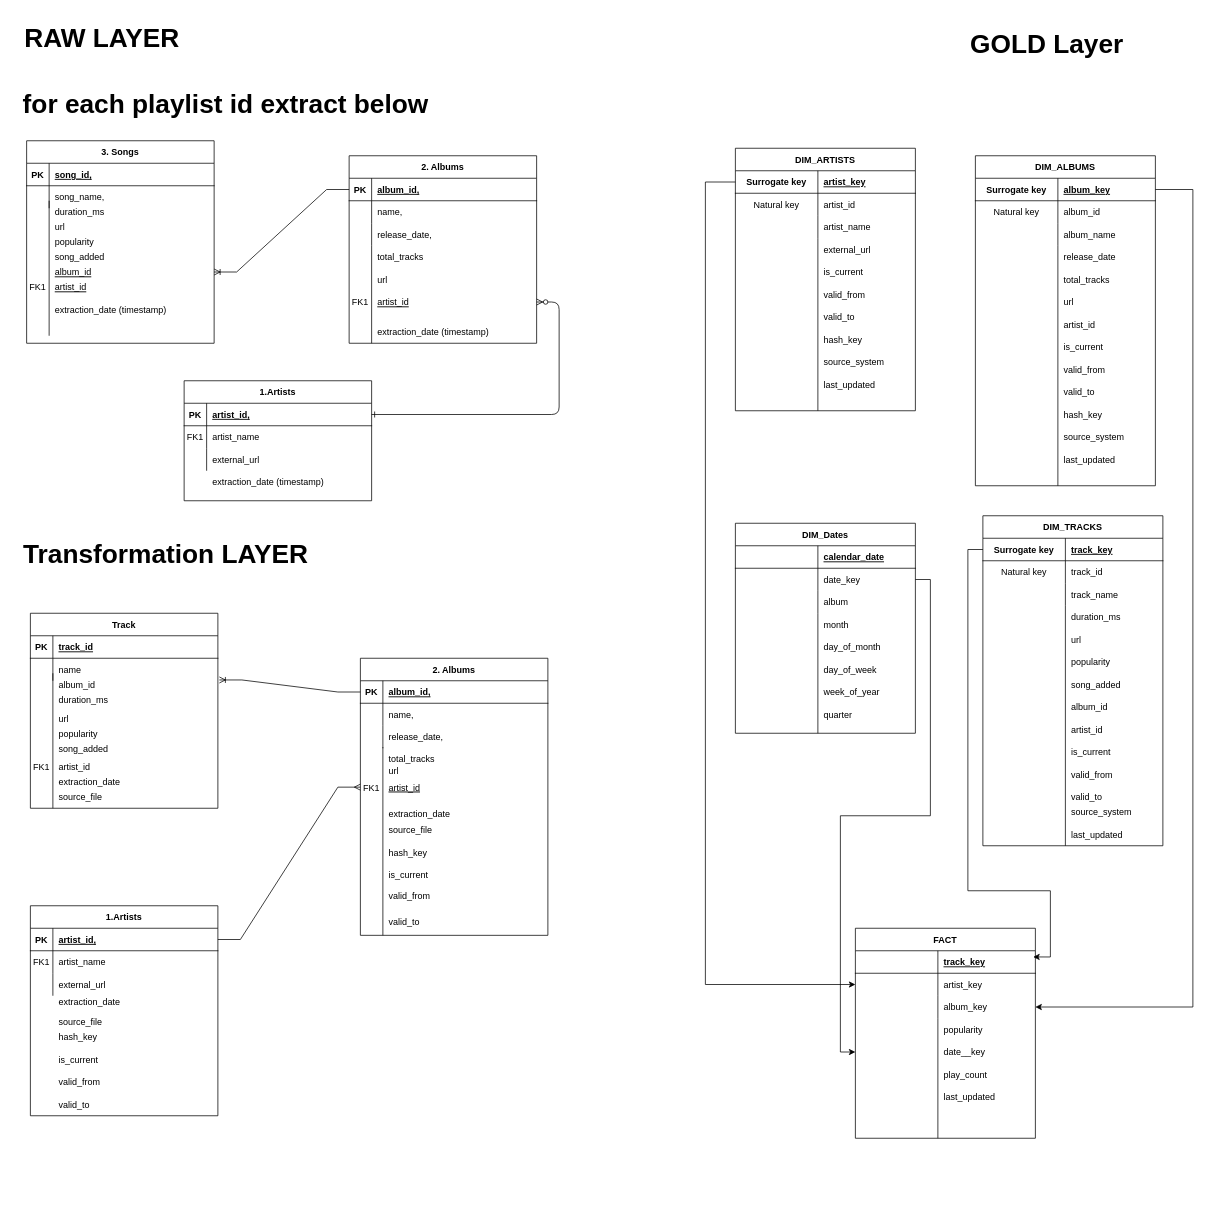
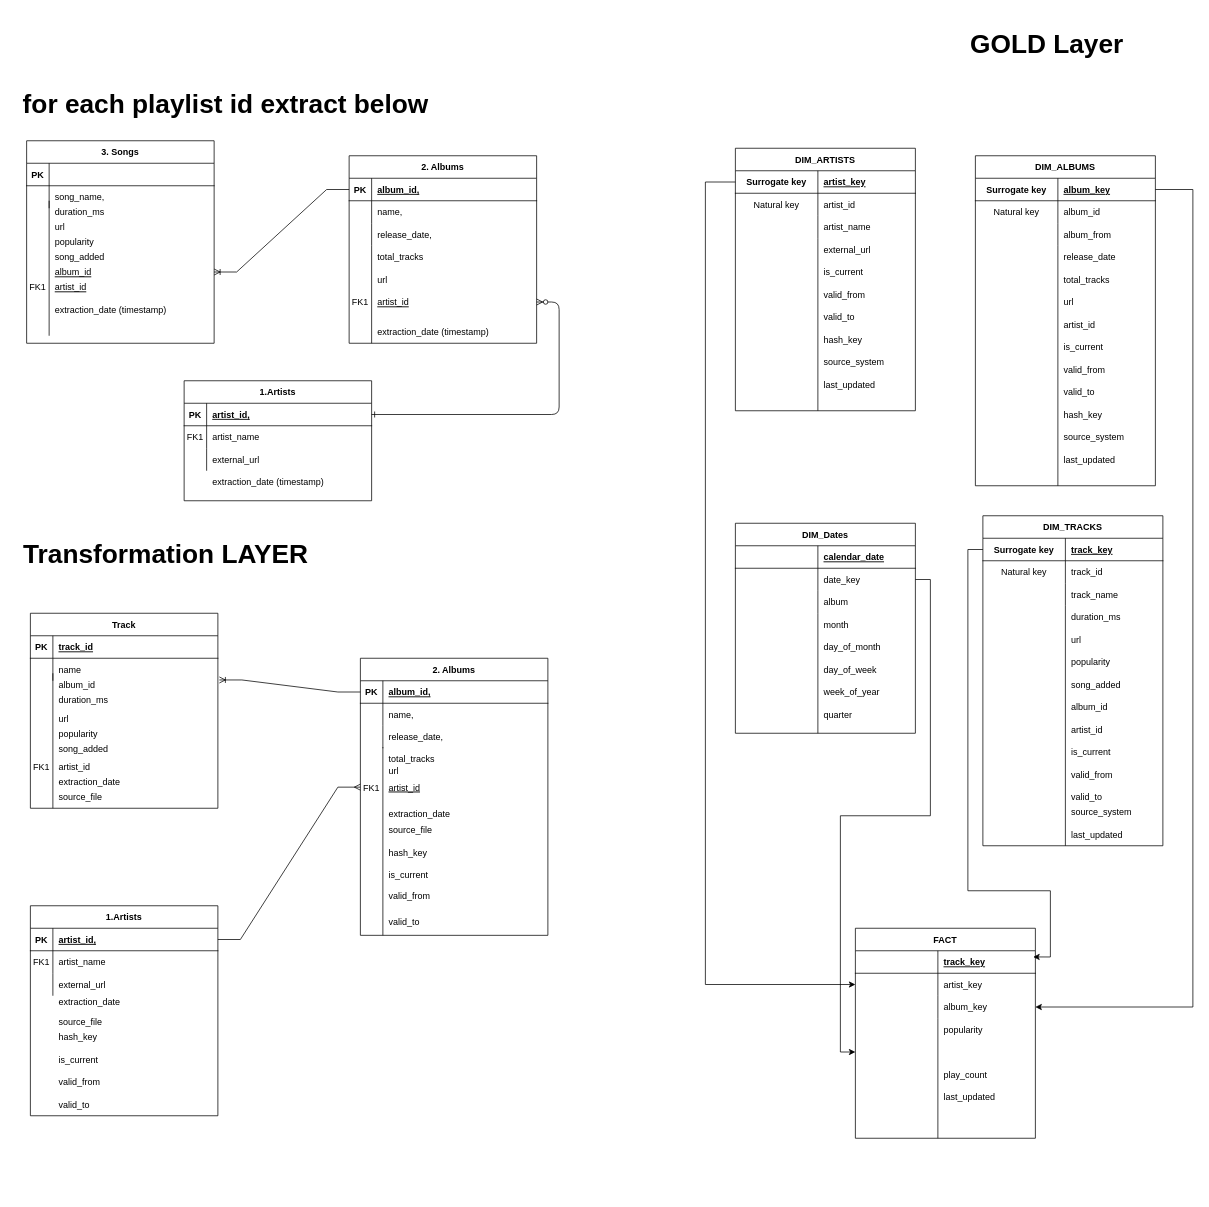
(105, 38) -> none
(132, 174) -> none
(1088, 235) -> (1088, 235)
(987, 1052) -> none
